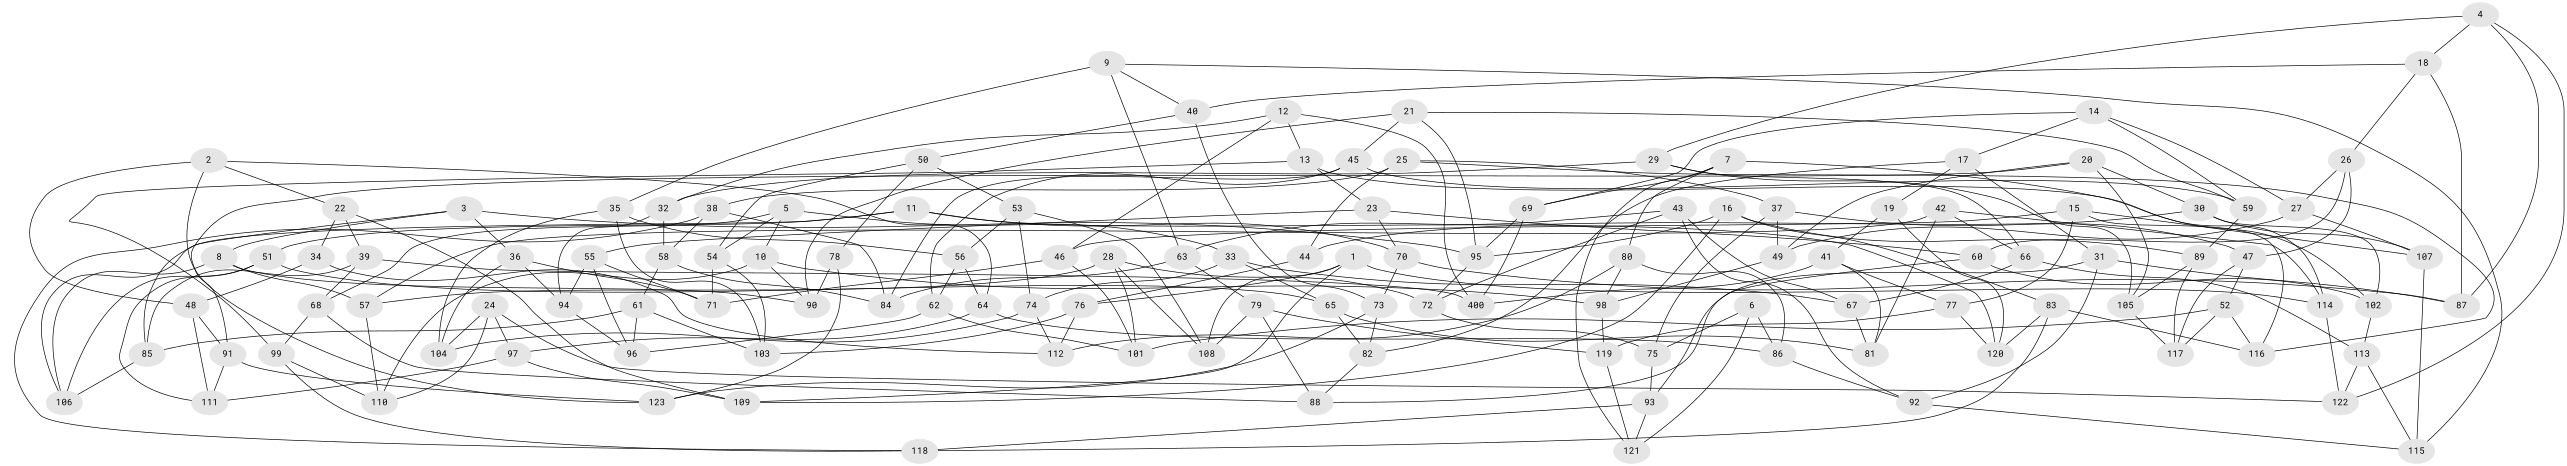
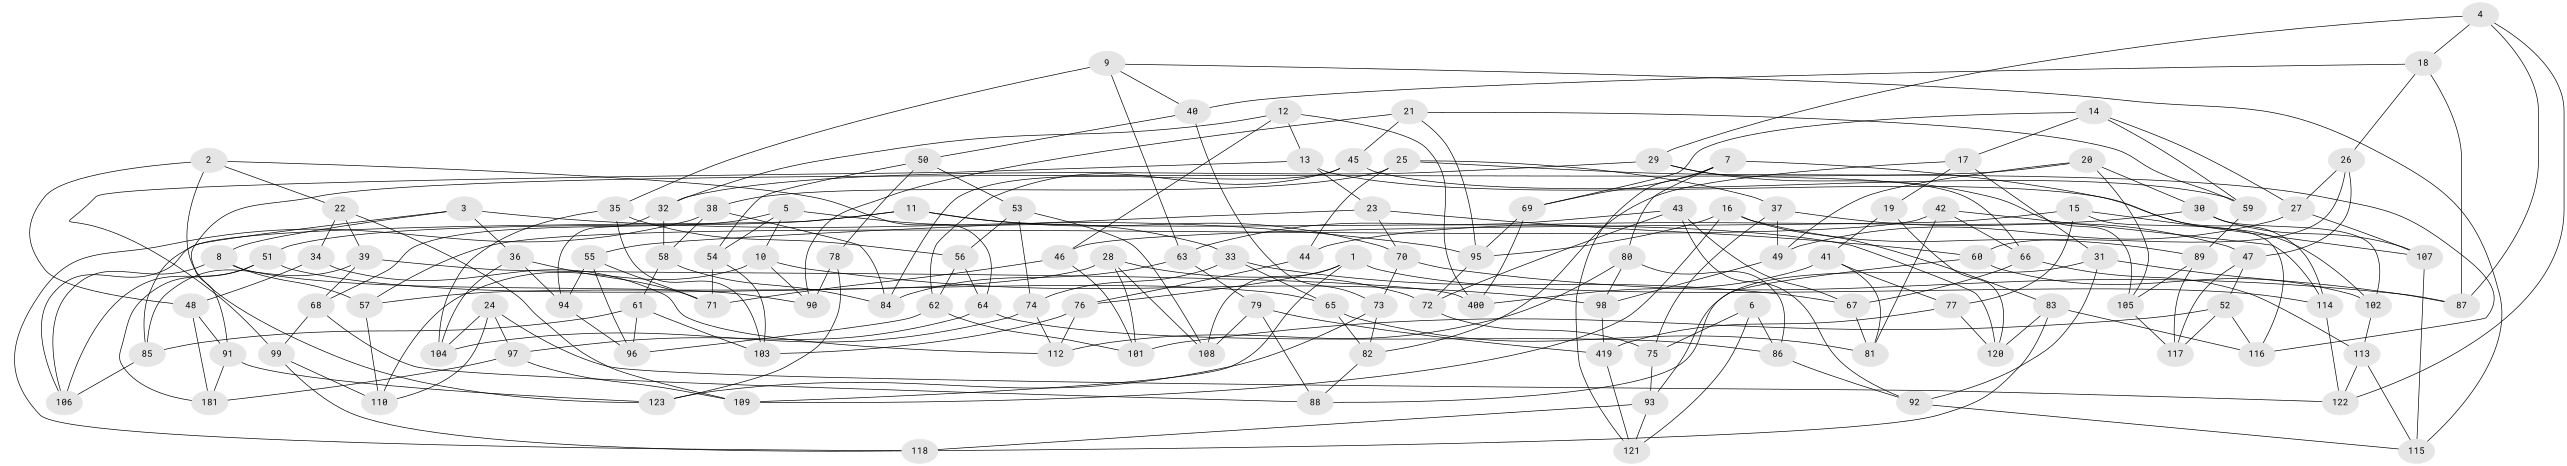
(1604, 354) -> (1604, 354)
(210, 403) -> (210, 403)
